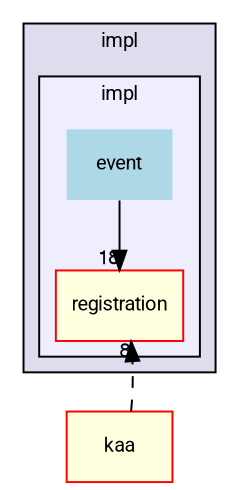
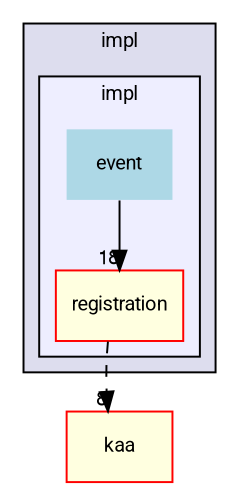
(133, 386) -> (106, 367)
